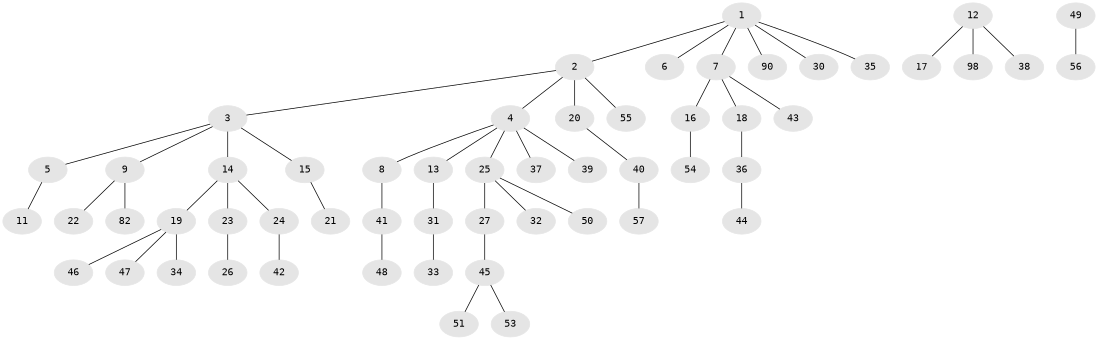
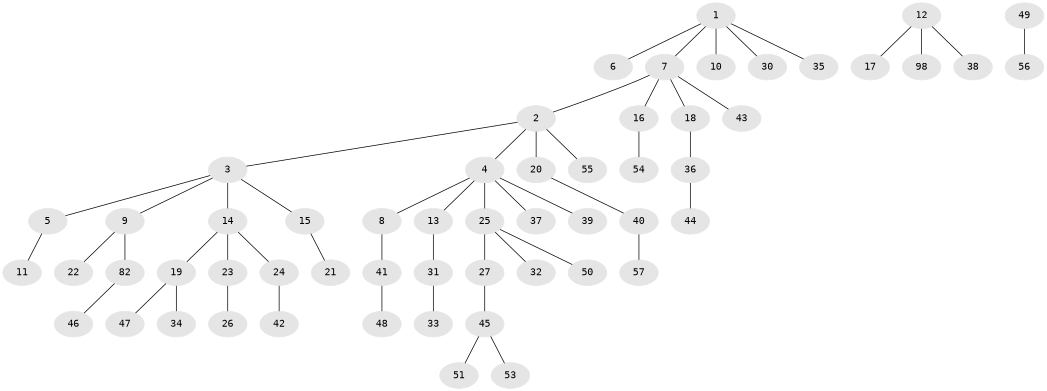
(658, 41) -> (602, 95)
(767, 67) -> (716, 67)
(125, 247) -> (99, 298)
